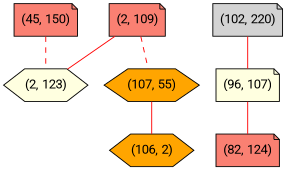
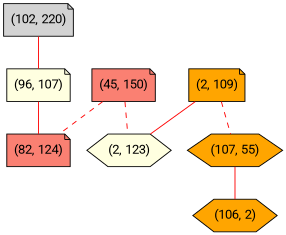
(137, 20) -> (217, 85)
none -> (81, 118)
